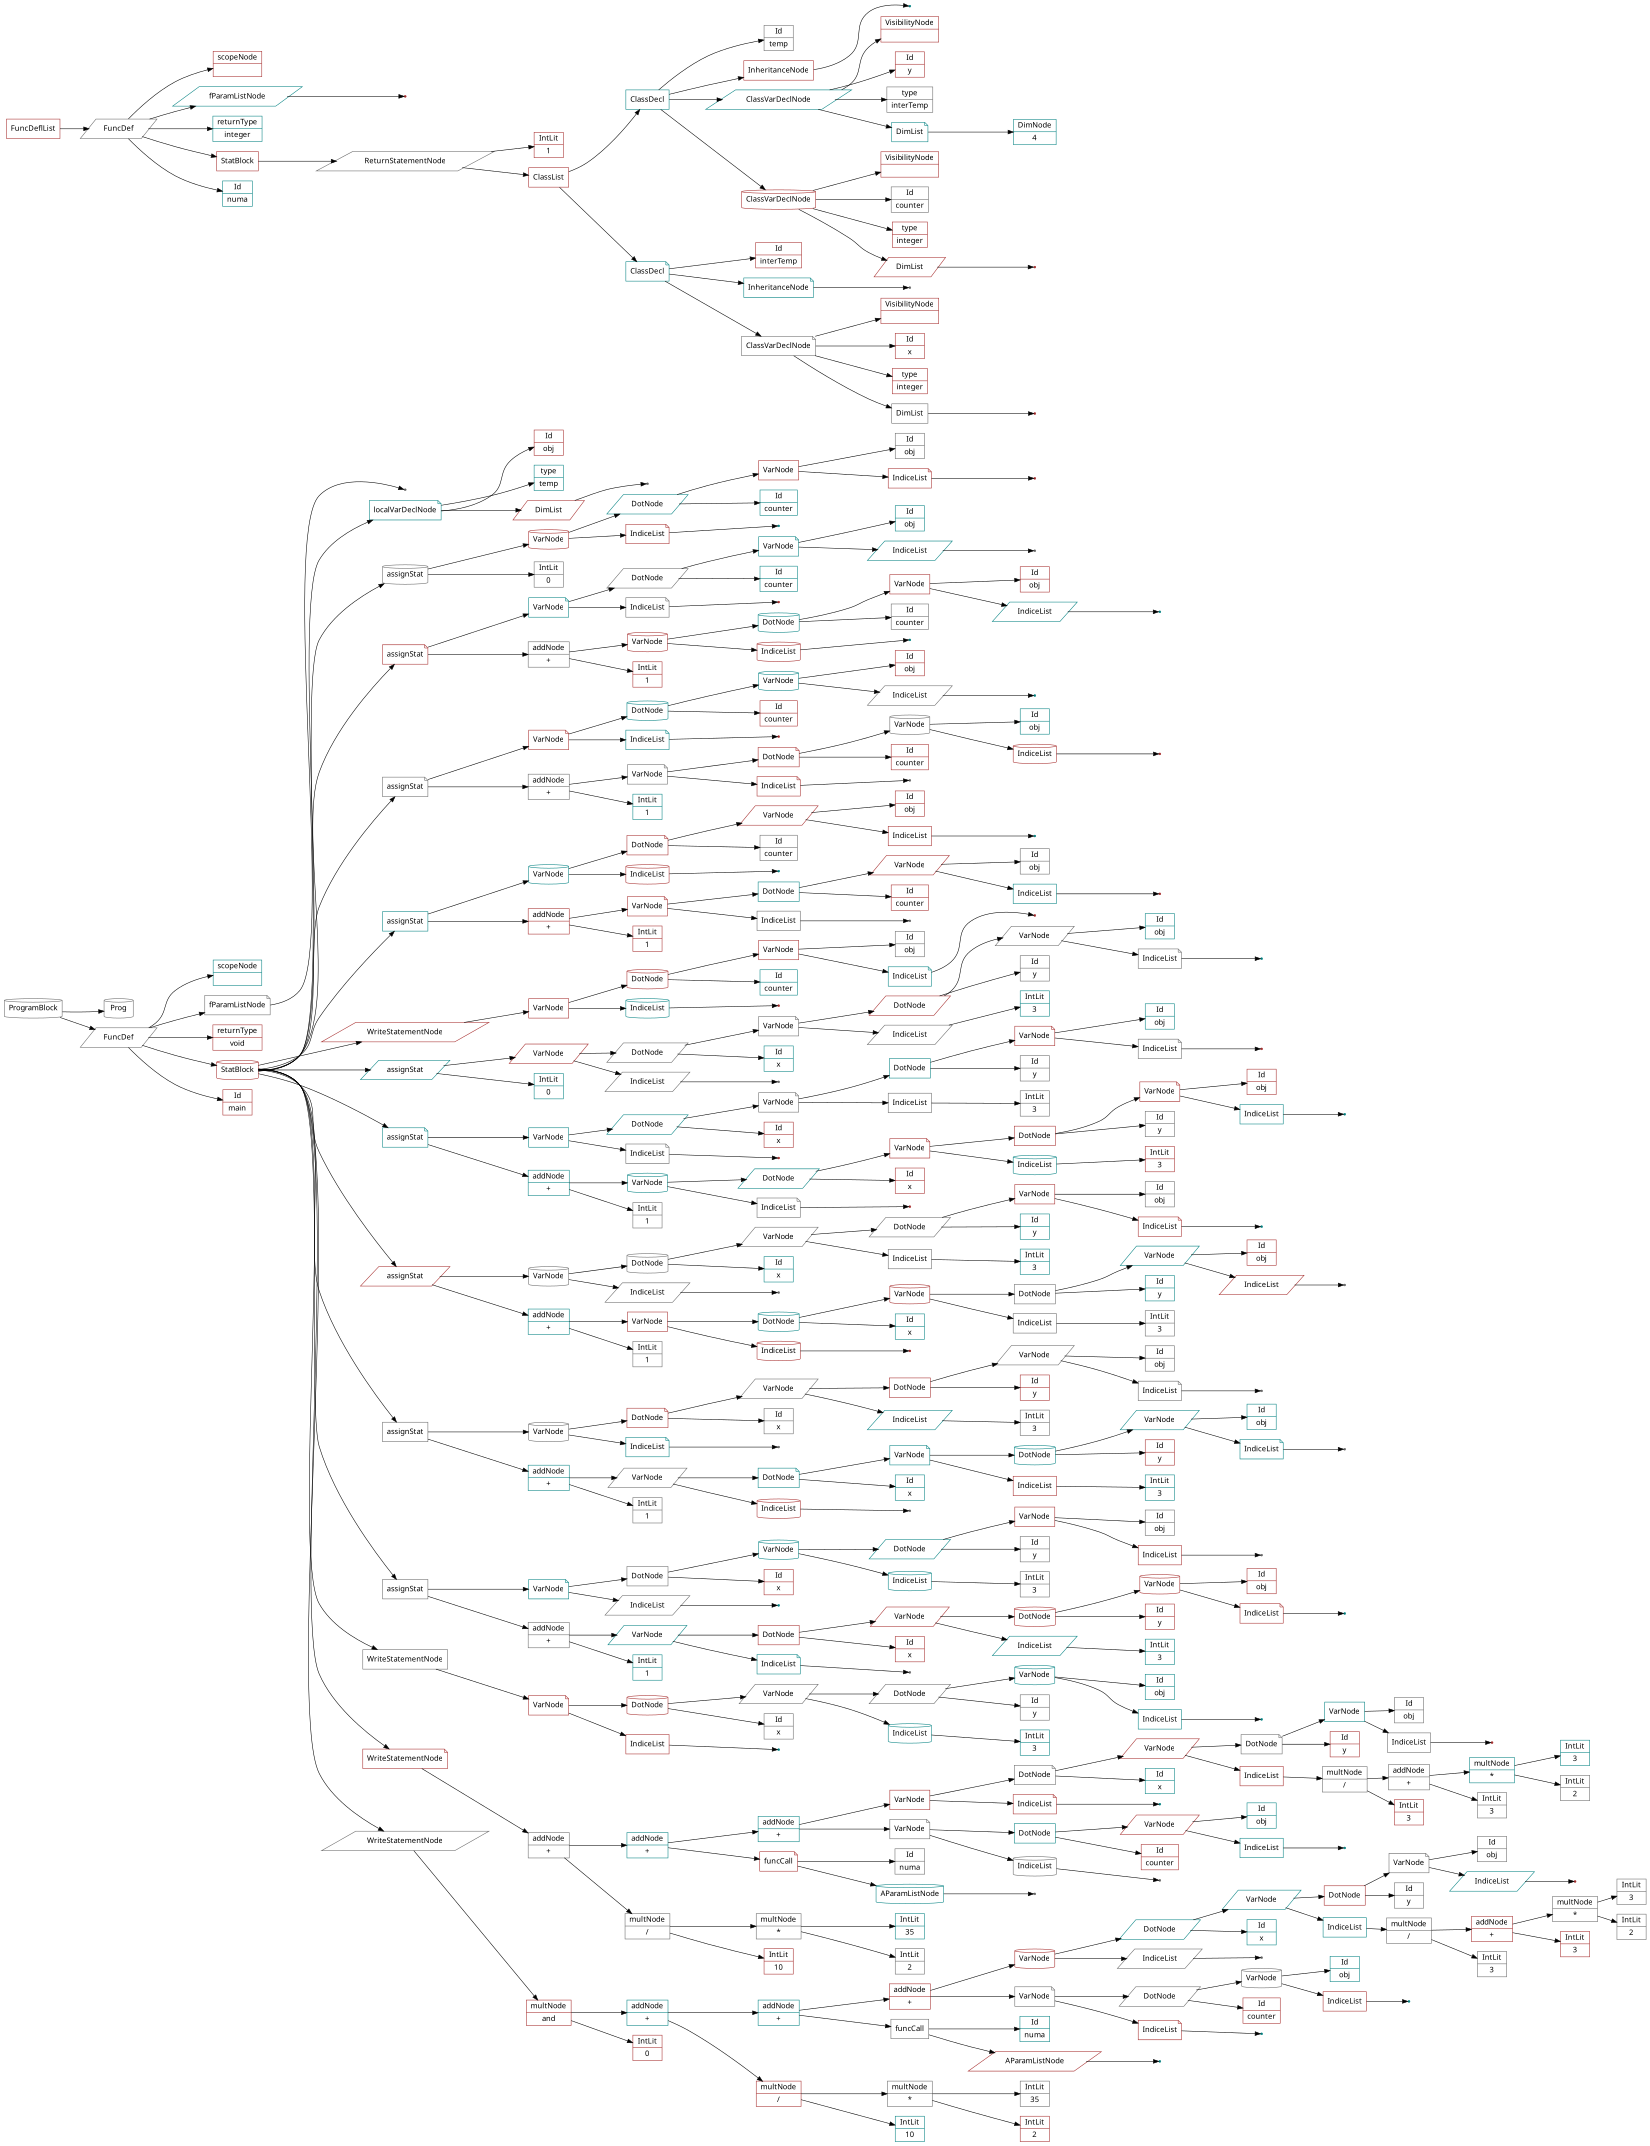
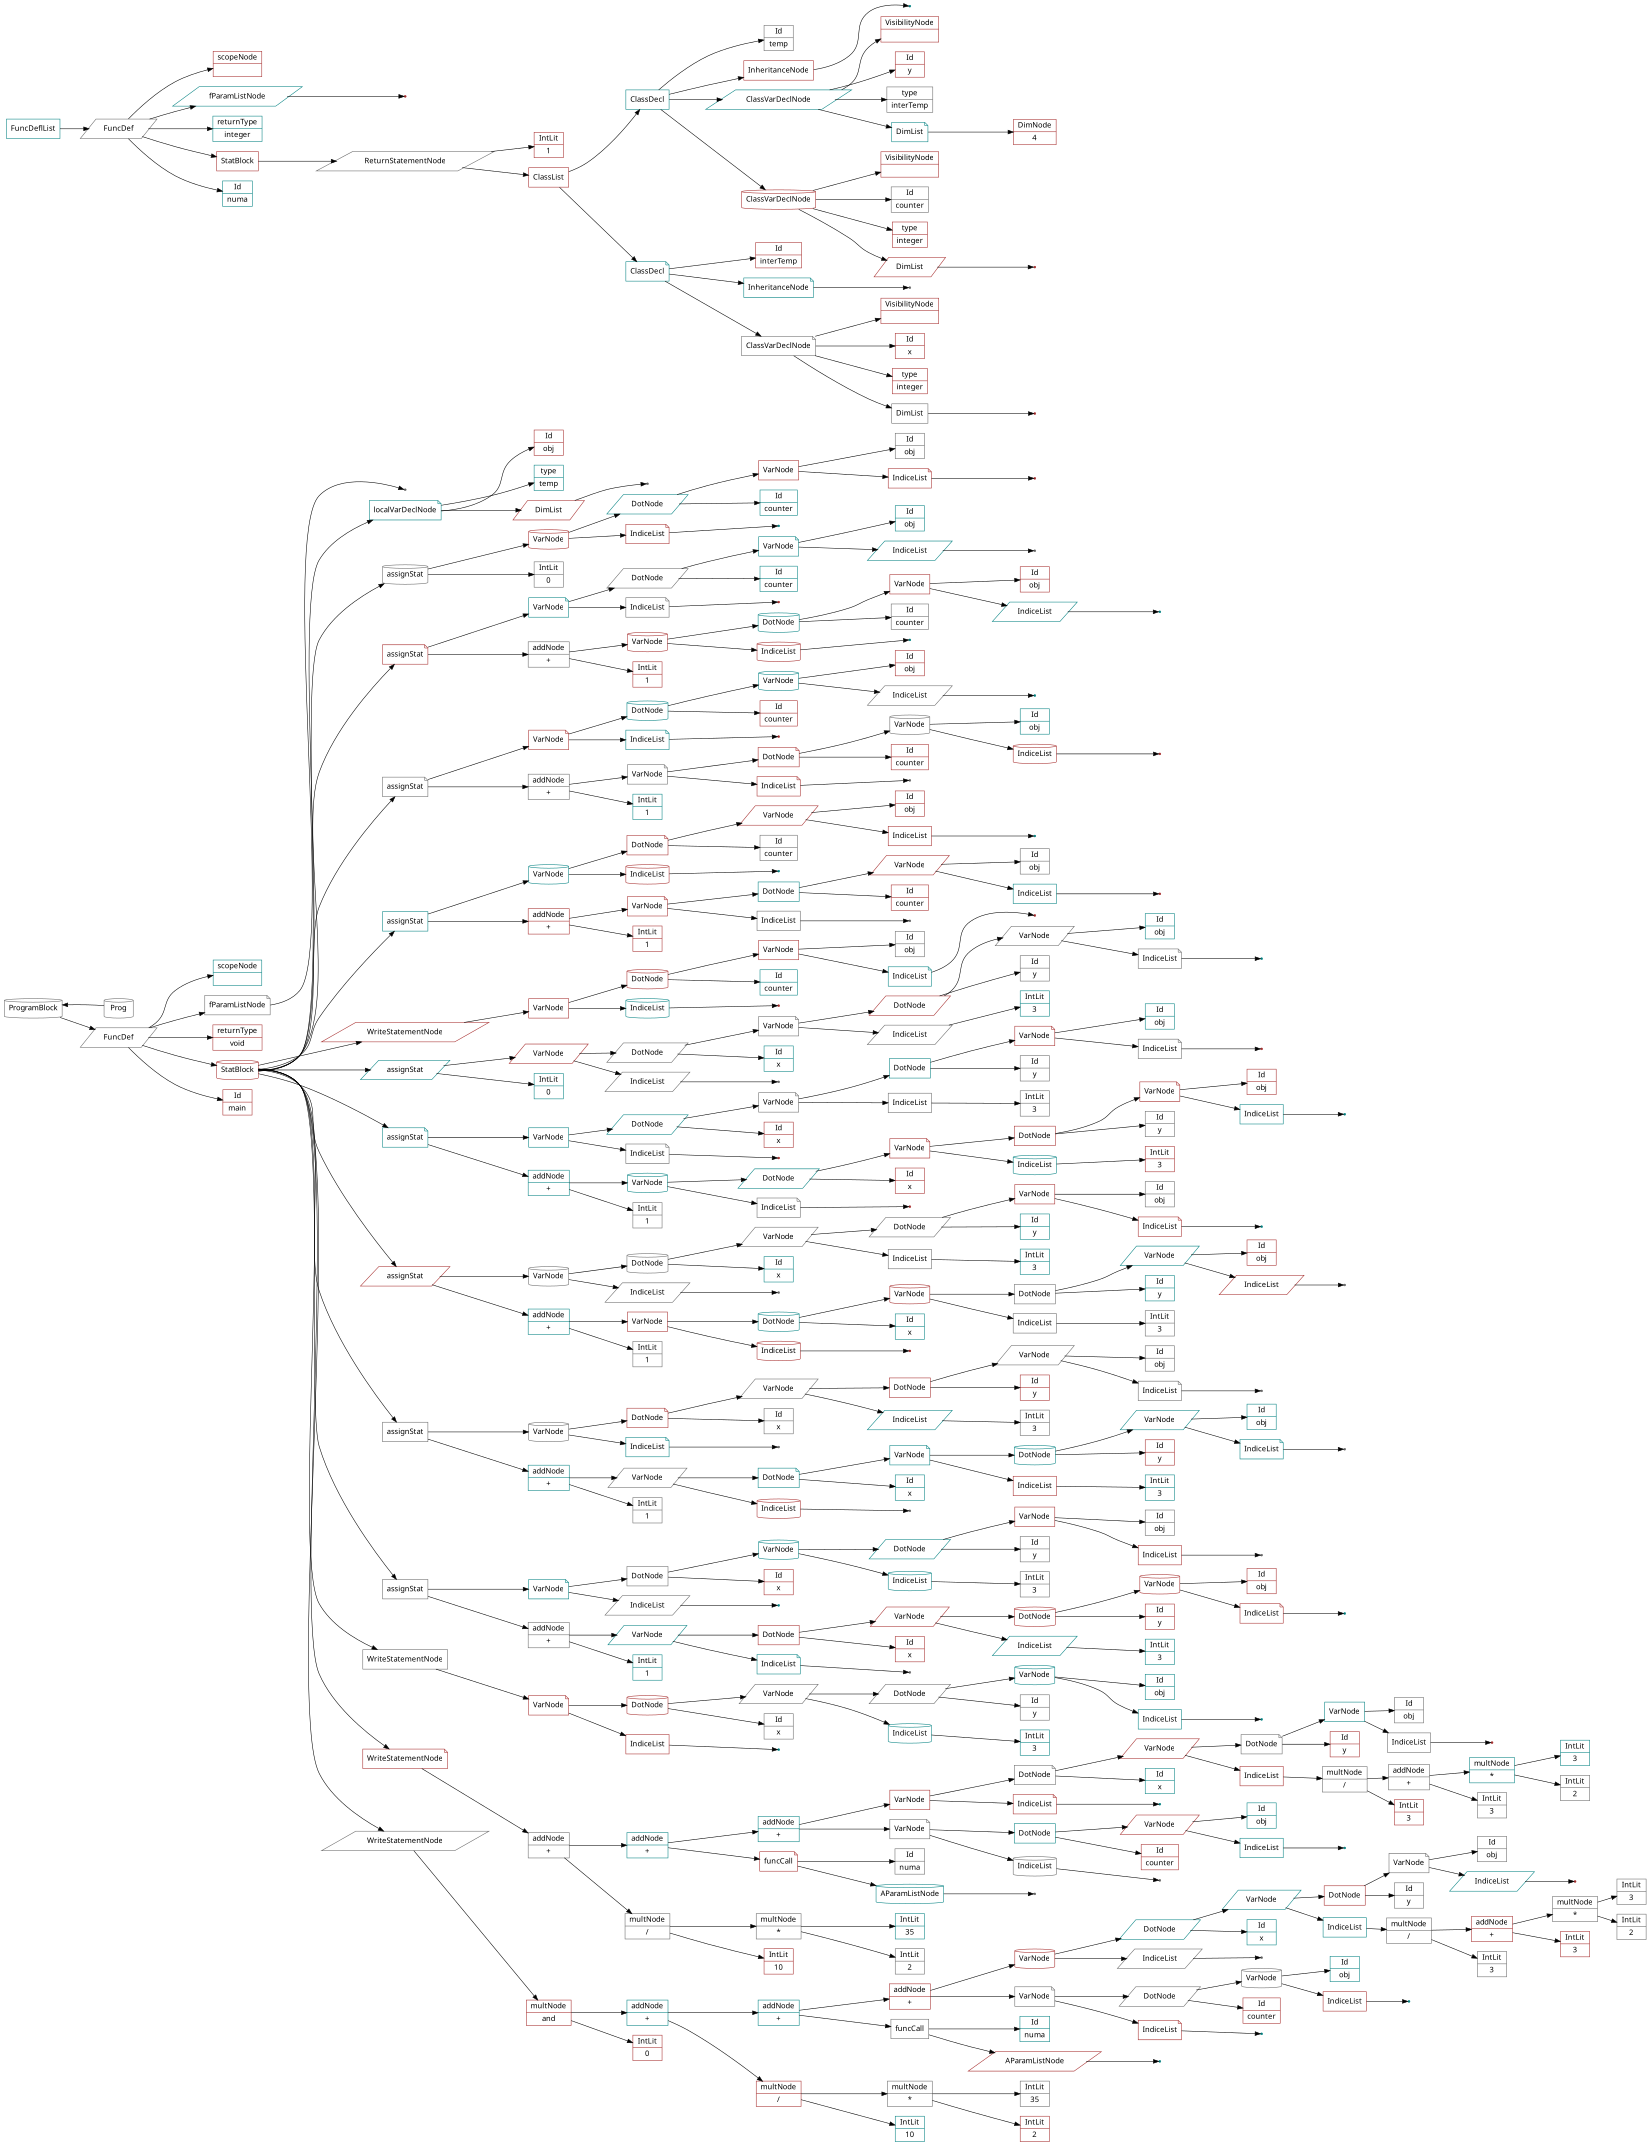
(33, 129) -> (33, 129)
(1035, 132) -> (1035, 132)
(80, 1012) -> (86, 1005)
